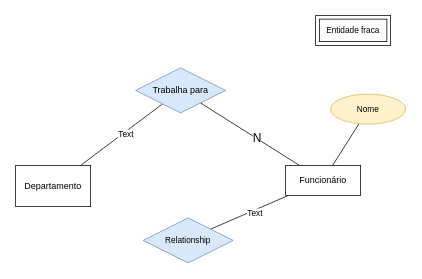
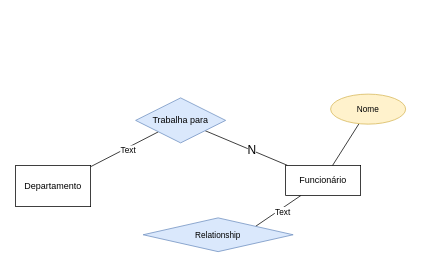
(353, 30) -> none
(180, 90) -> (180, 120)
(188, 240) -> (218, 235)
